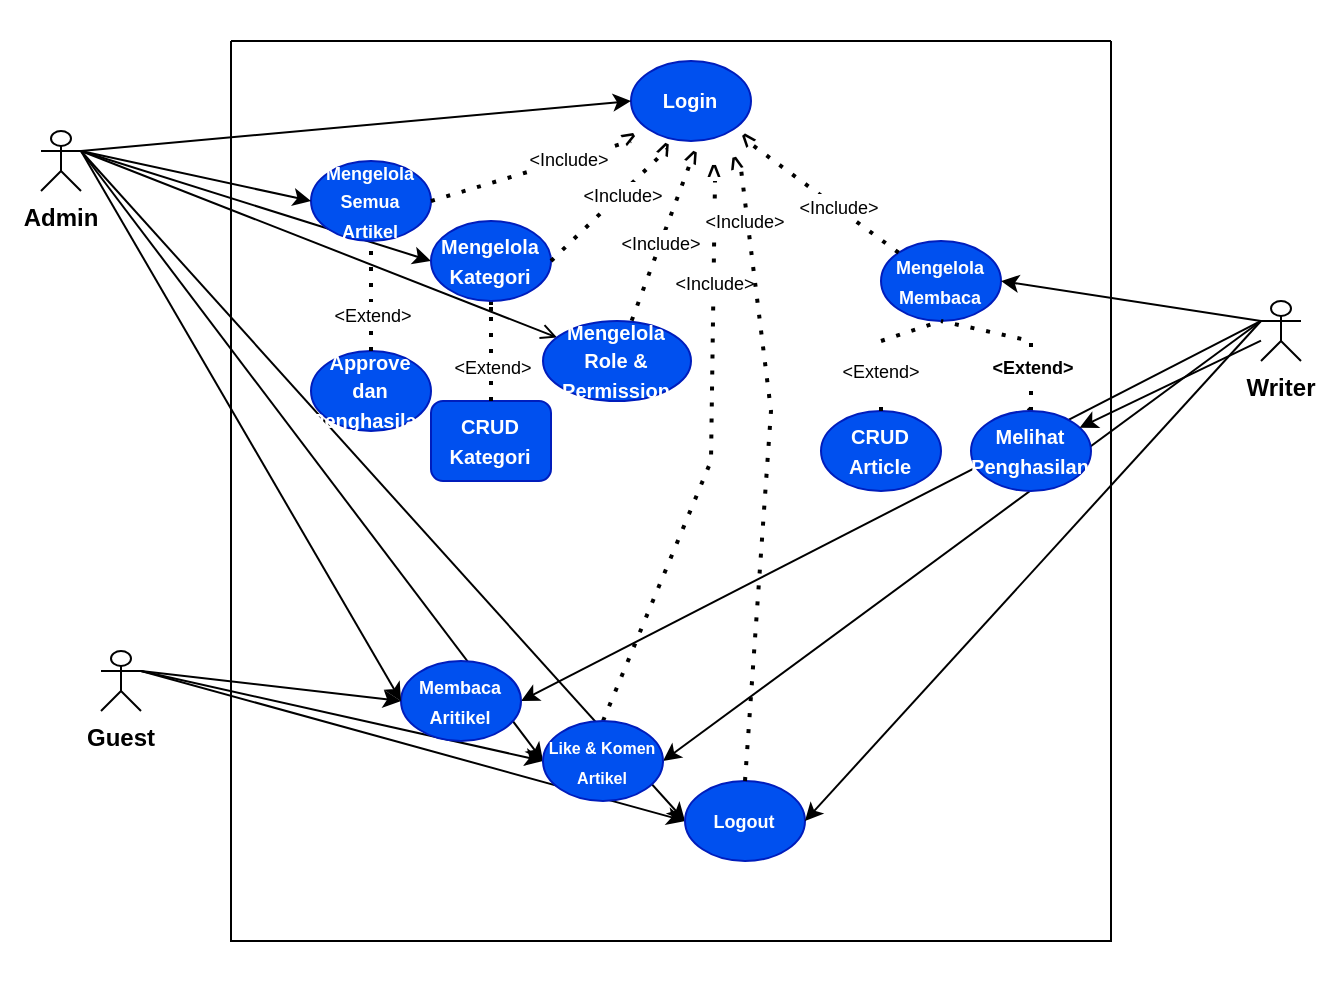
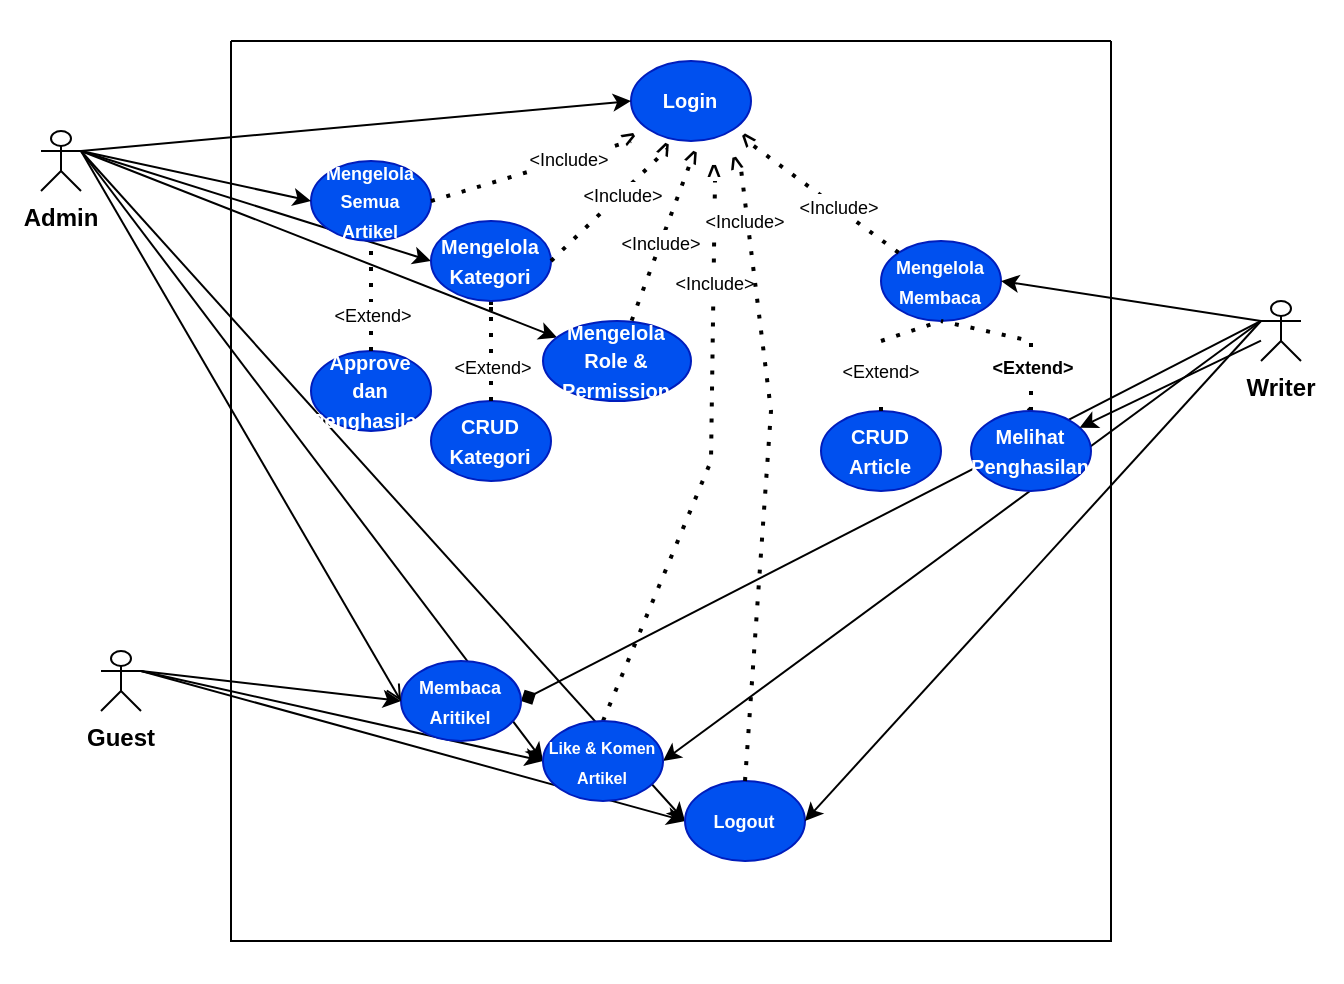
(545, 333) -> (542, 332)
(491, 441) -> (491, 441)
(394, 688) -> (395, 691)
(534, 694) -> (536, 694)
